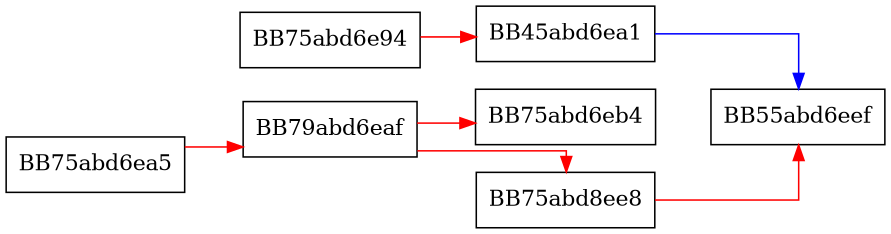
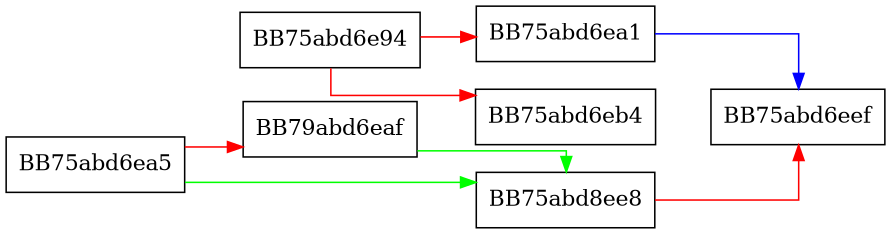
(566, 34) -> (566, 34)
(798, 117) -> (798, 117)
(439, 123) -> (382, 95)
(495, 151) -> (495, 151)
none -> (323, 182)
